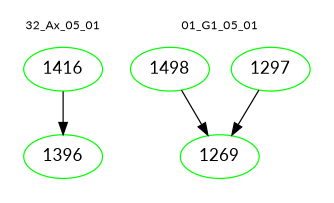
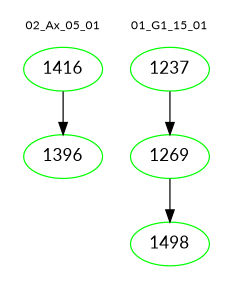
(63, 26) -> (63, 26)
(220, 26) -> (170, 26)
(271, 69) -> (170, 69)
(192, 107) -> (170, 194)
